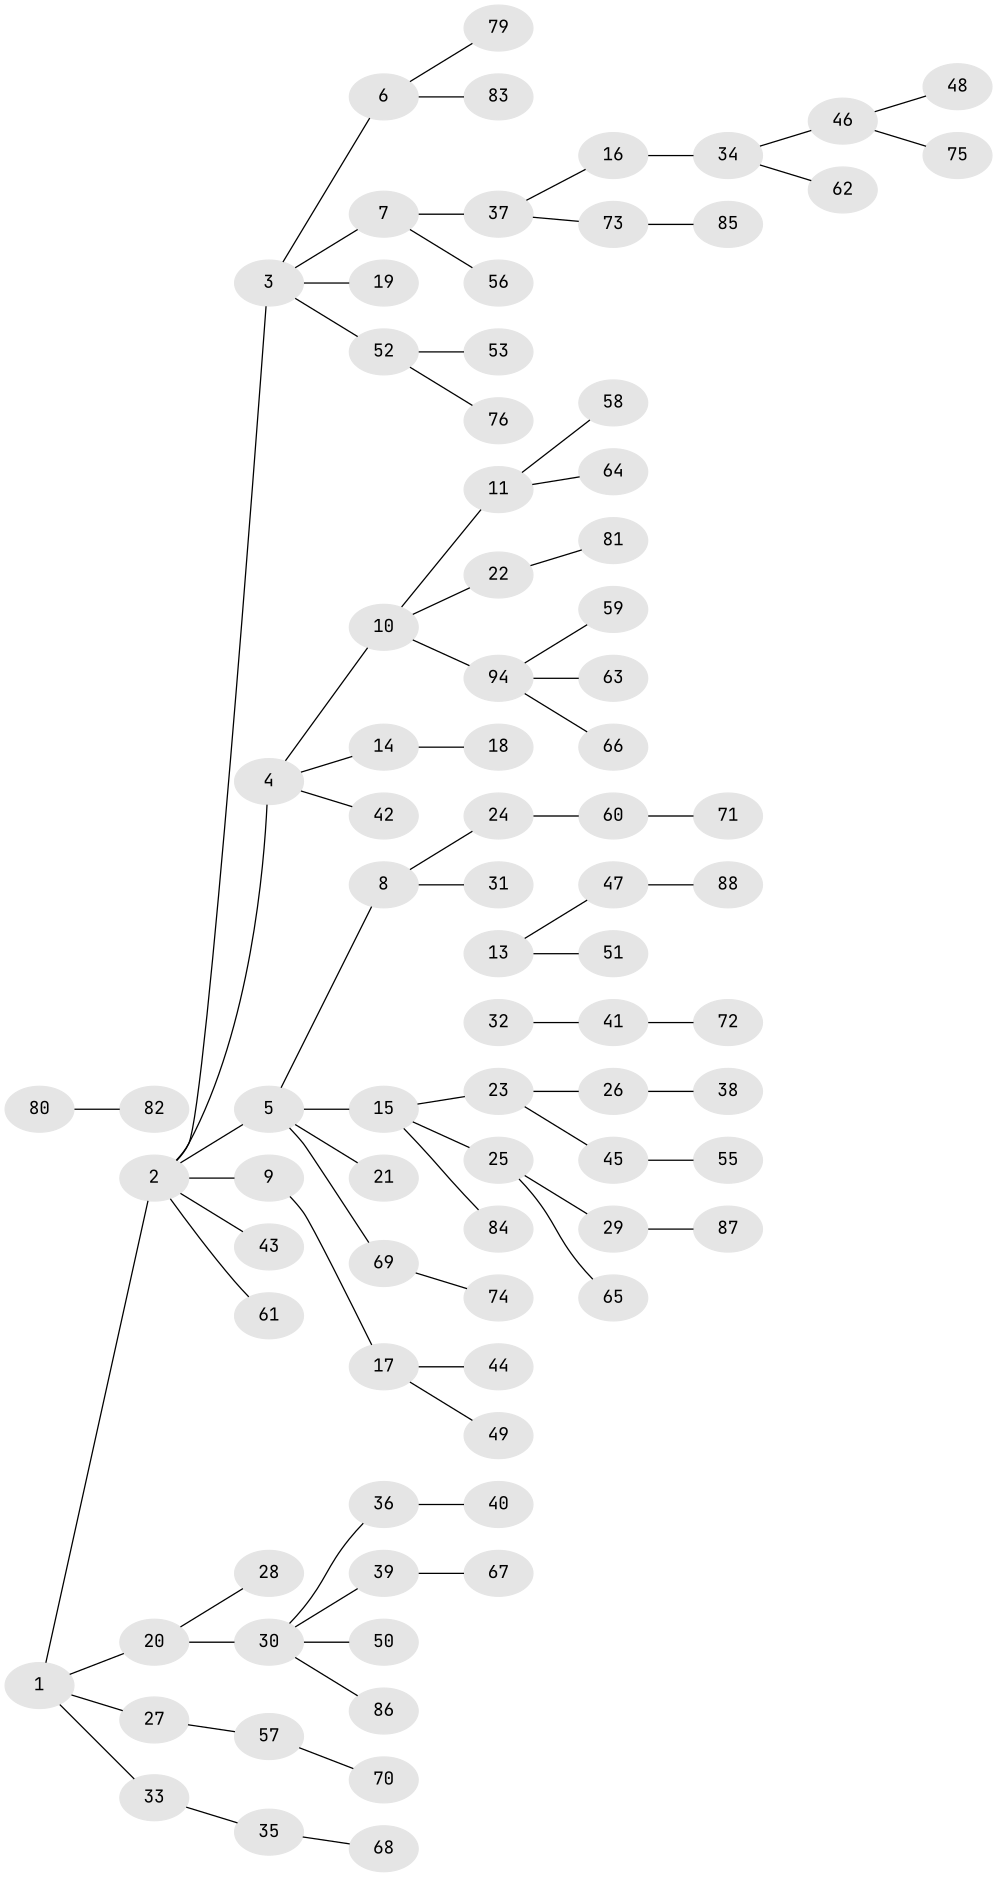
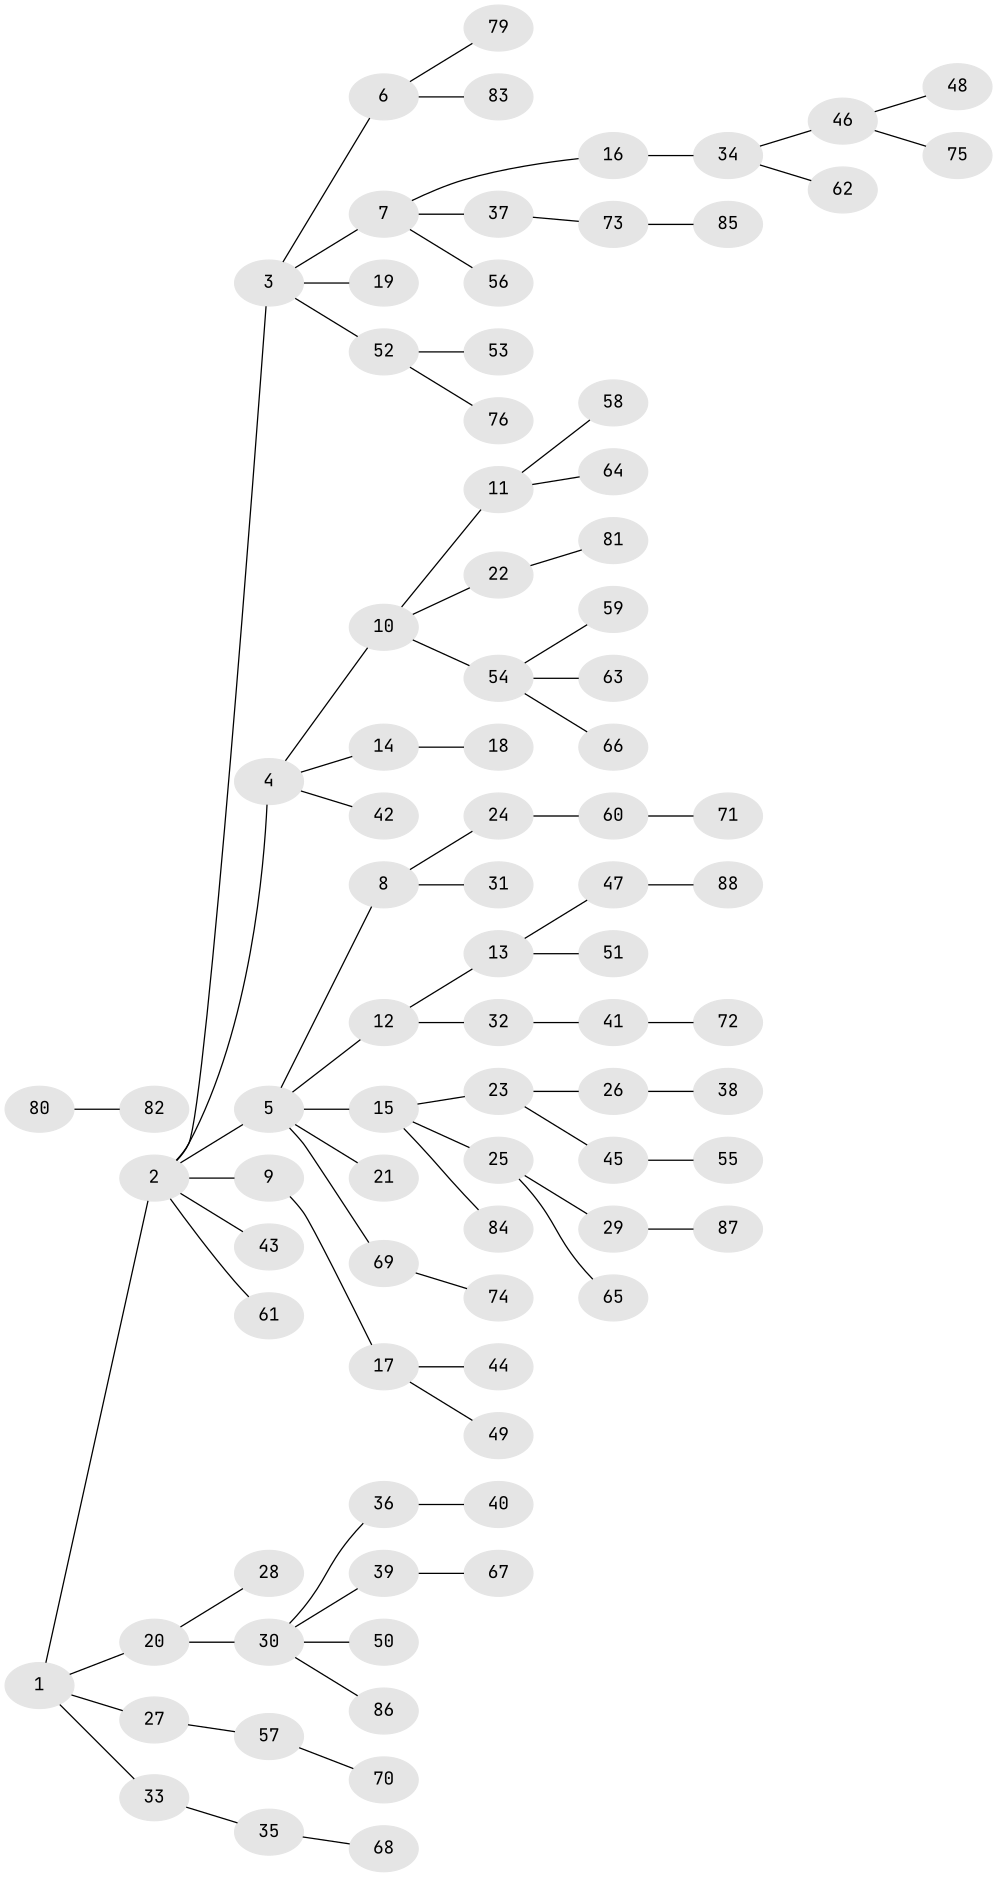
(556, 185) -> (493, 172)
(499, 678) -> (499, 678)
none -> (384, 1023)
